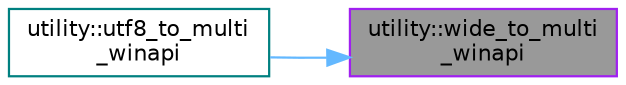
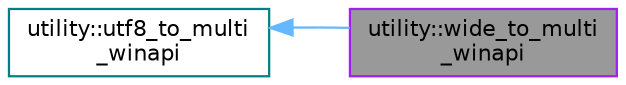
(298, 58) -> (321, 28)
